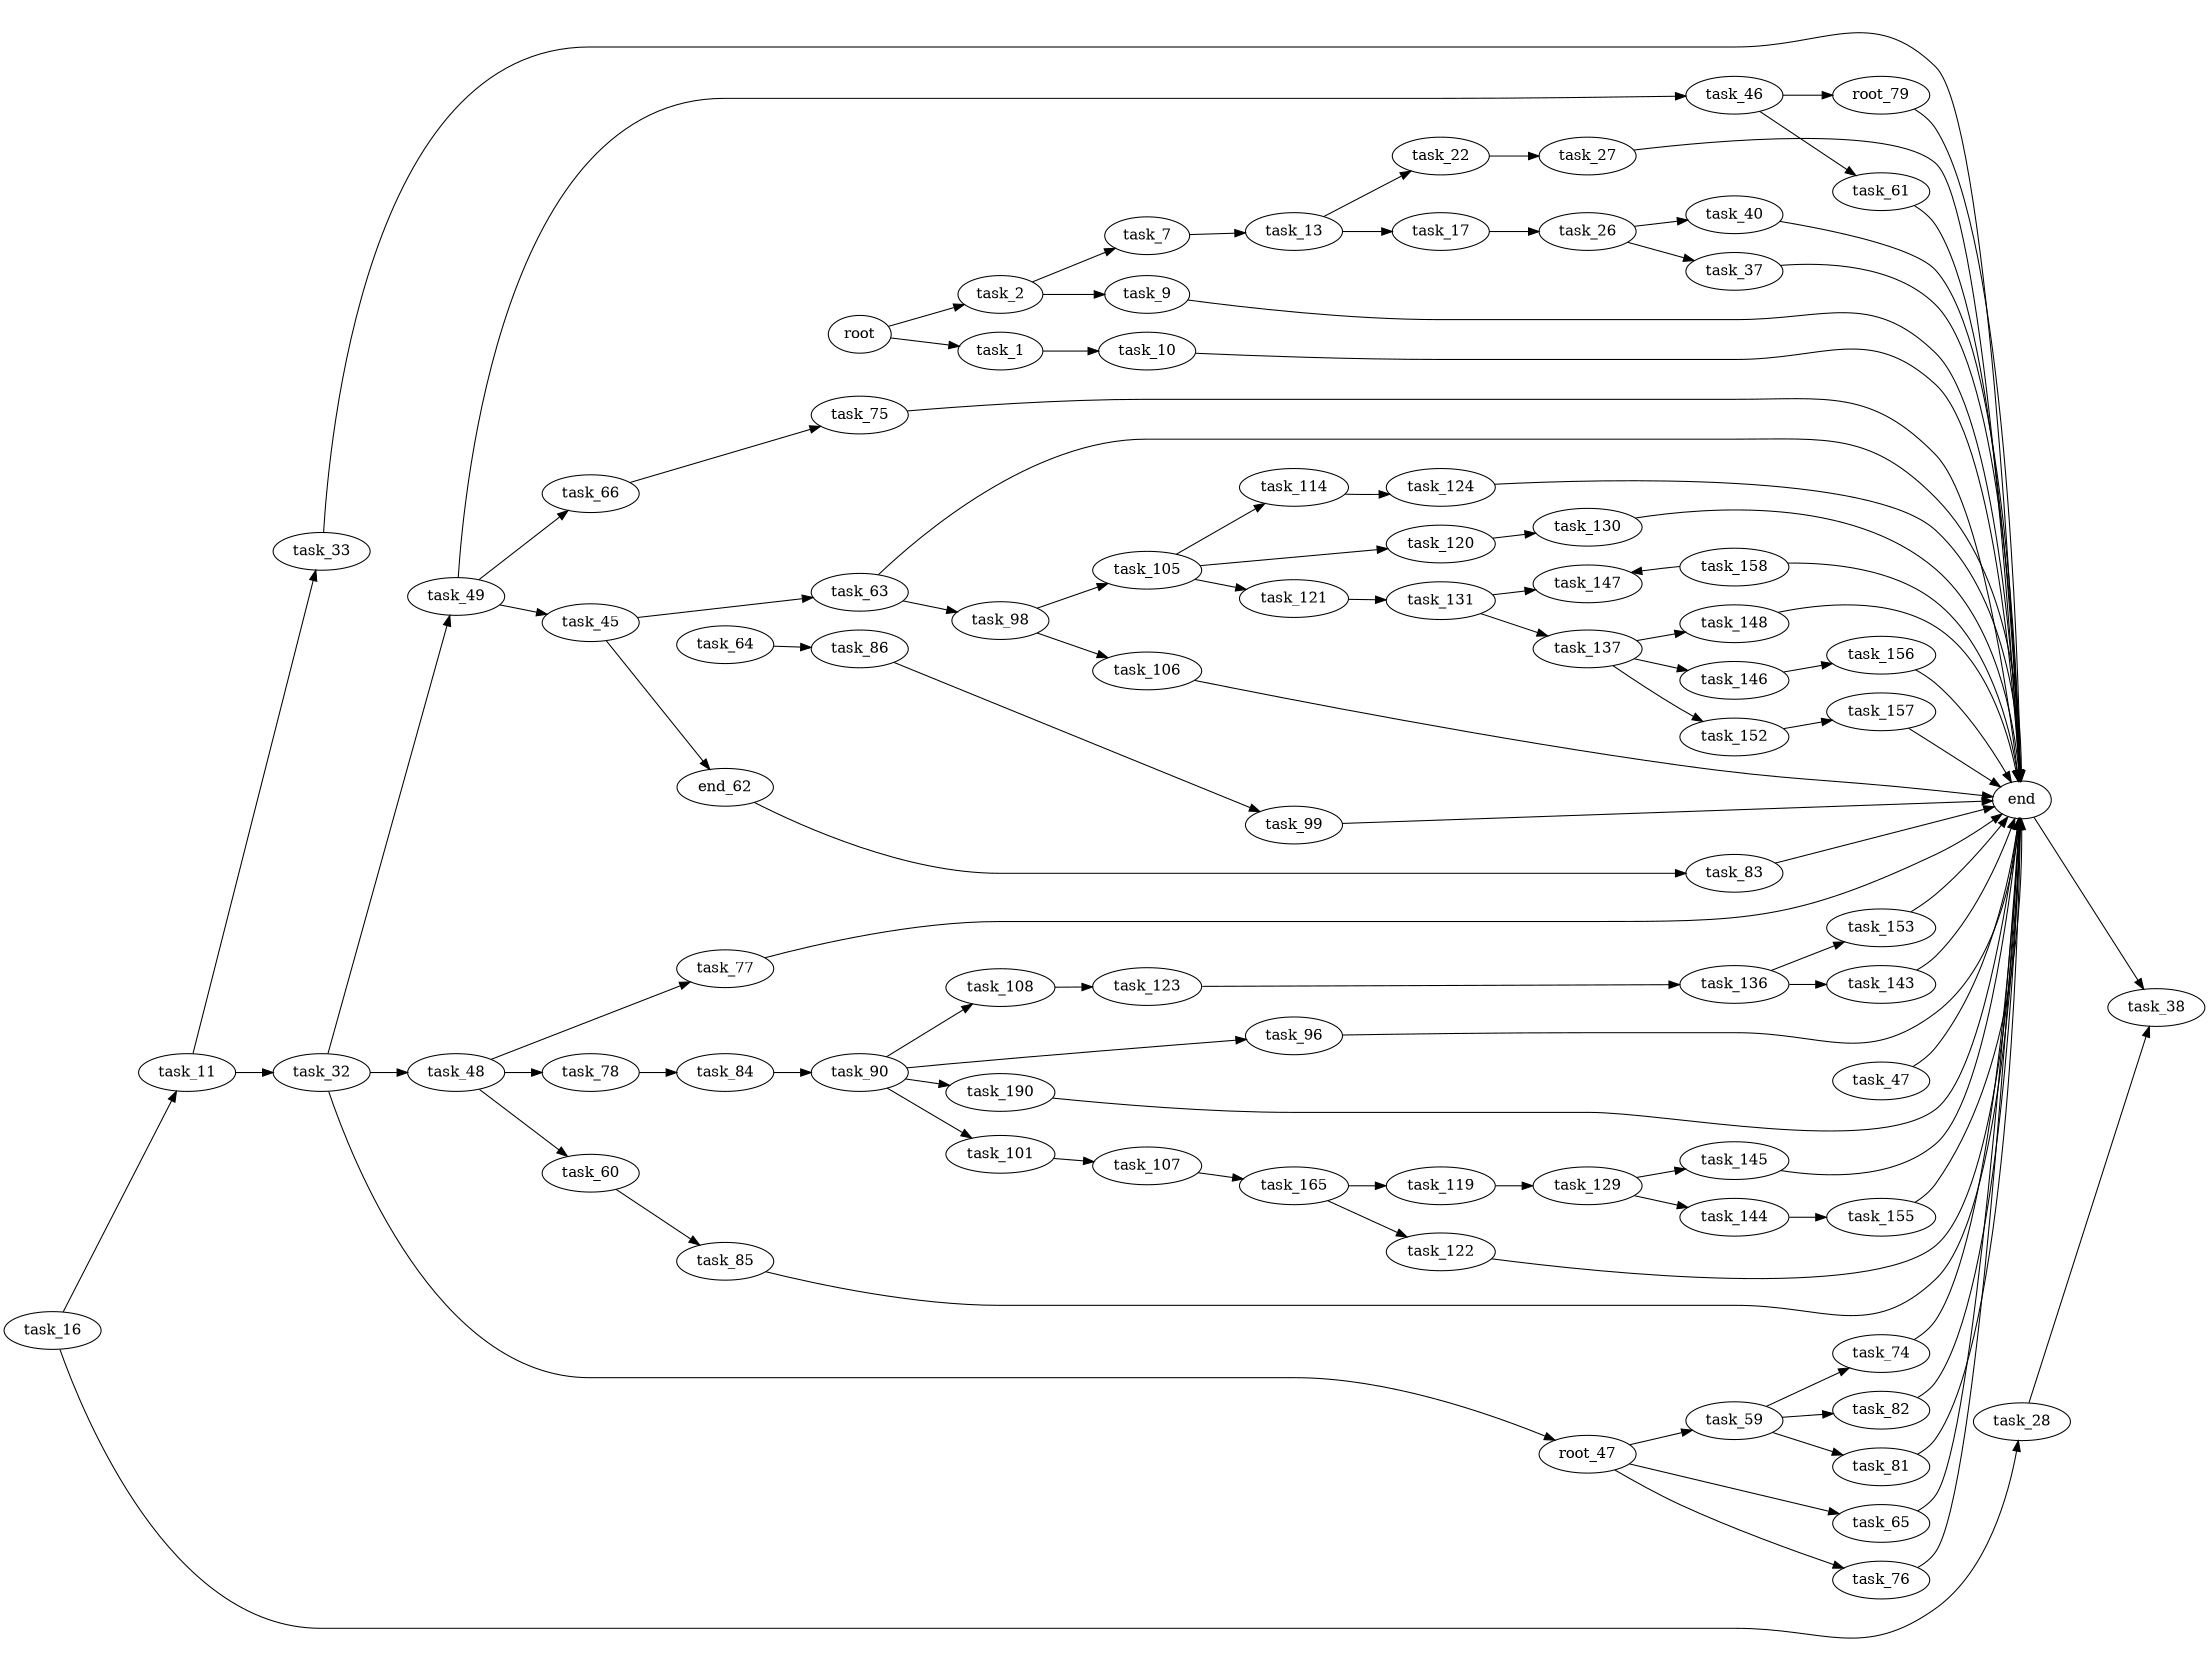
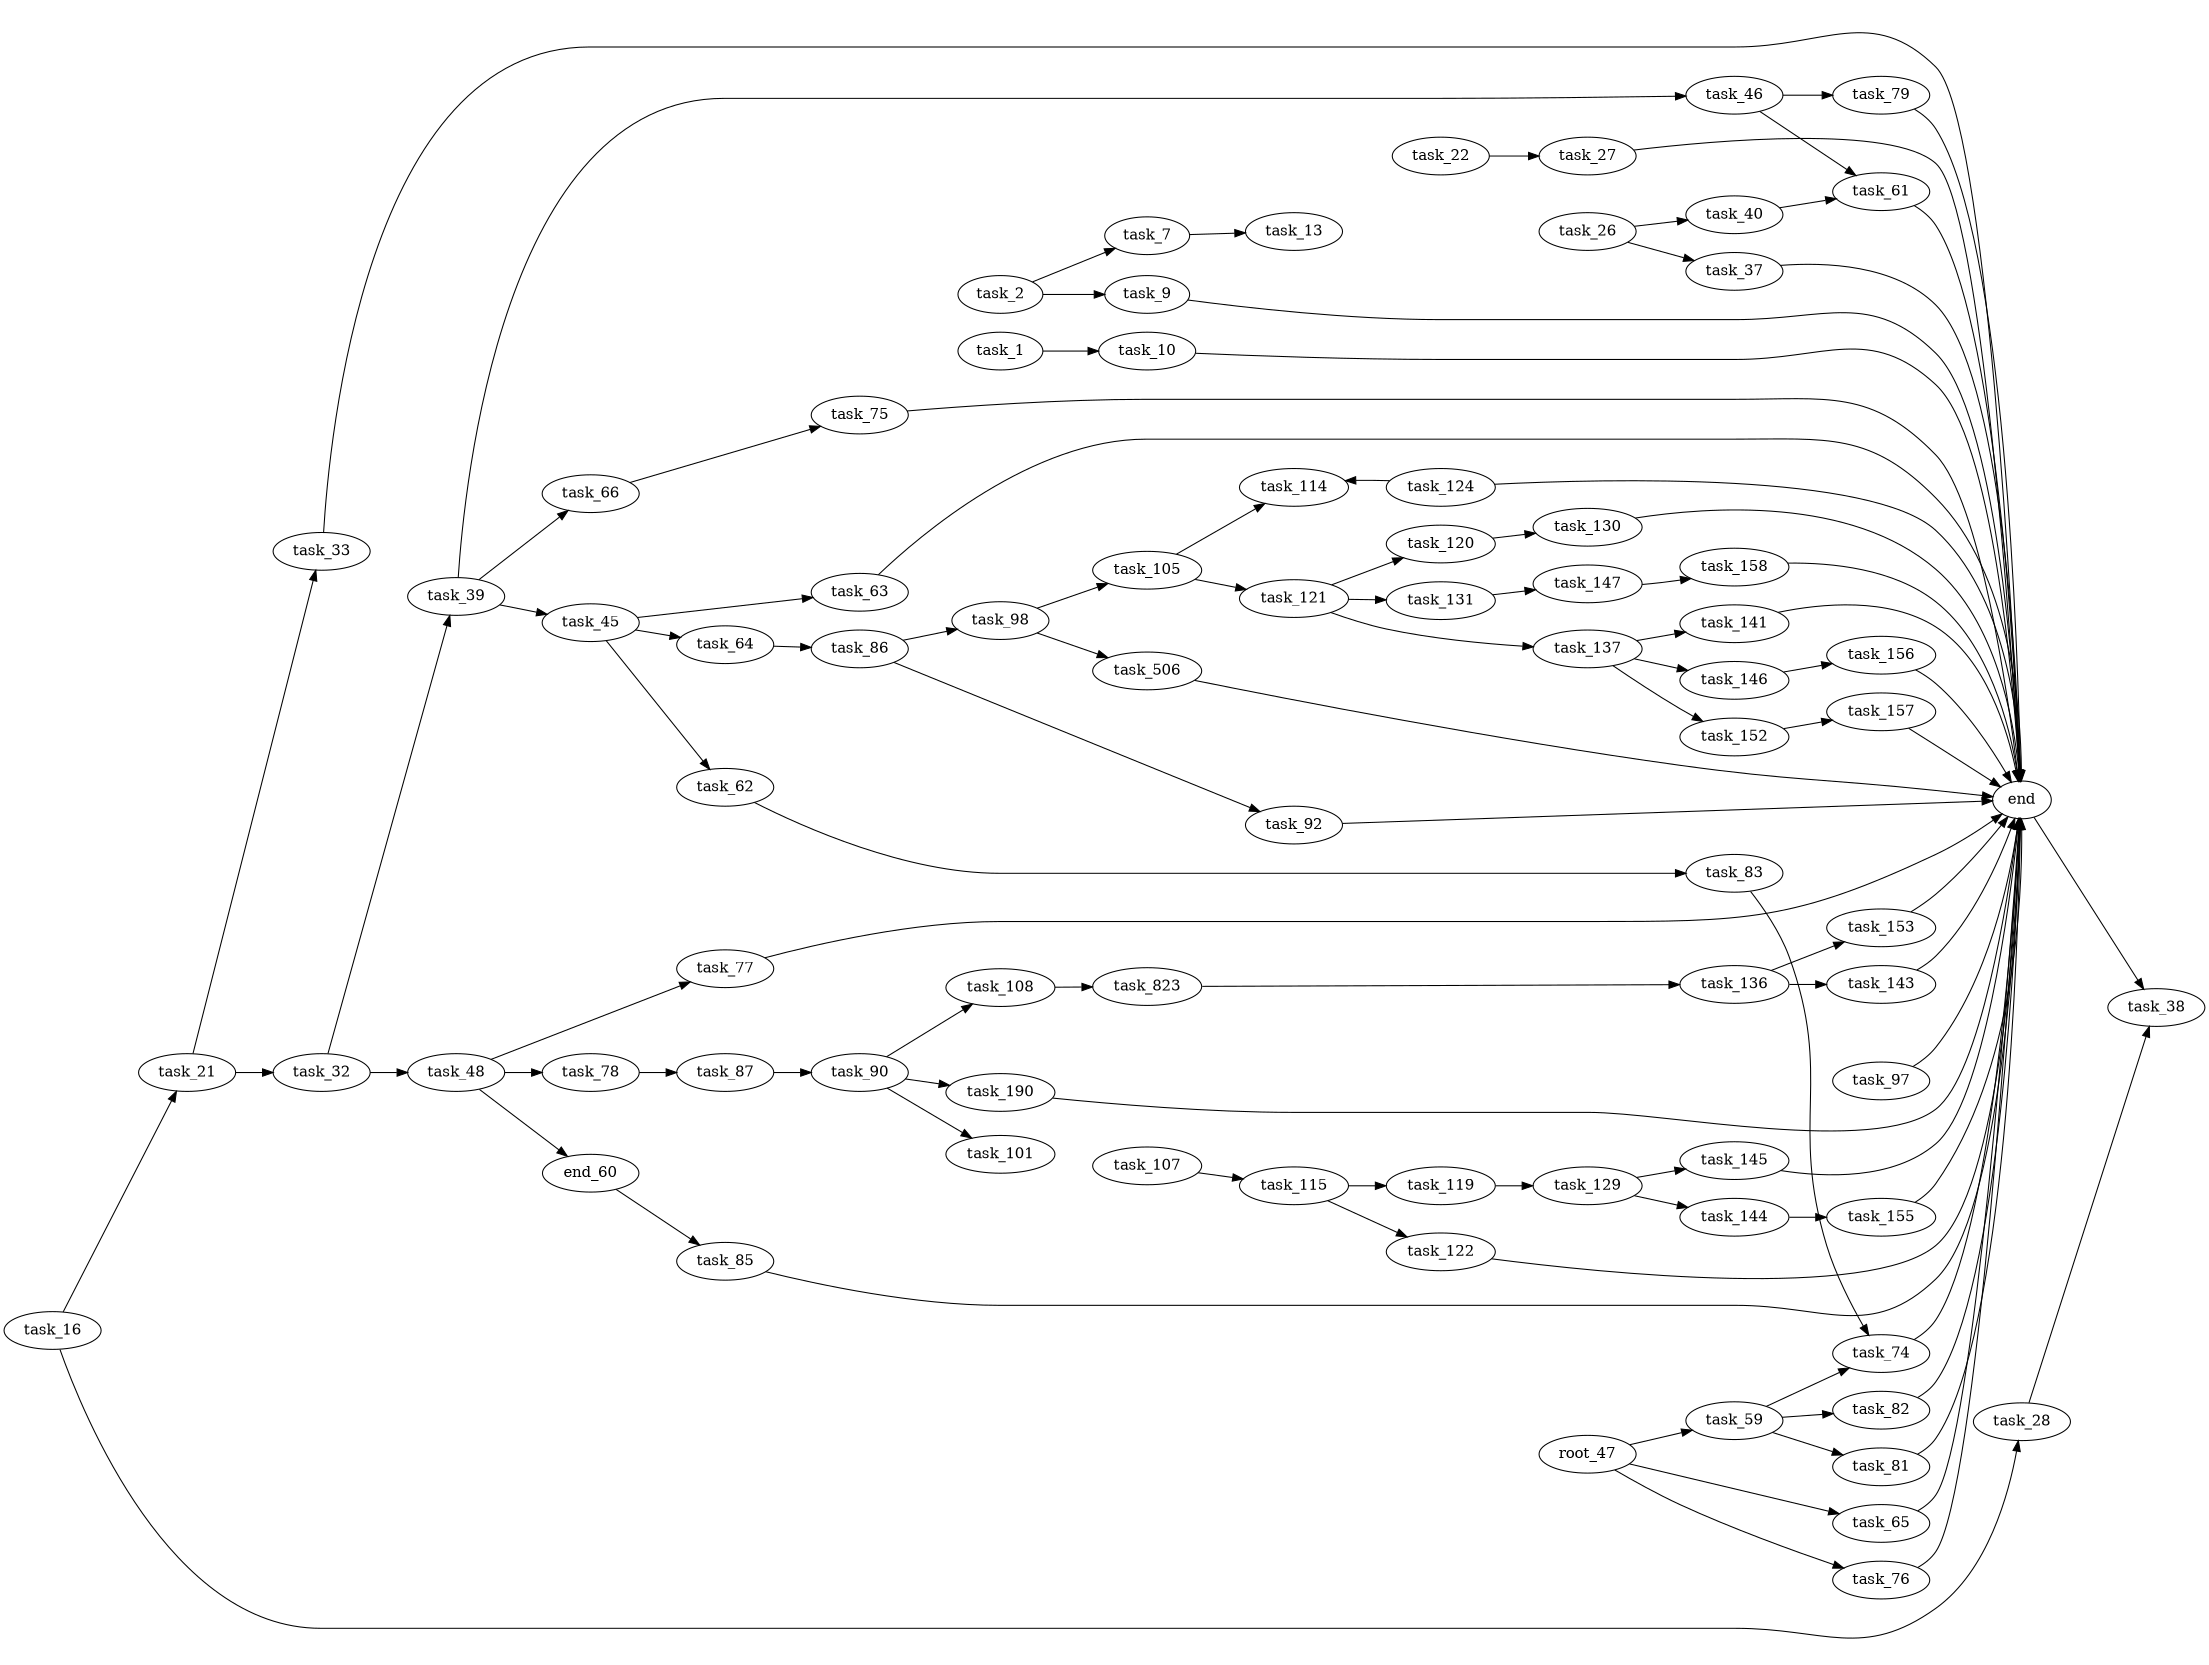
(1881, 95) -> (1881, 95)
(1363, 196) -> none
(1441, 232) -> none
(860, 334) -> none
(1967, 335) -> (1803, 204)
(1362, 494) -> (1373, 480)
(1289, 558) -> (1363, 573)
(1661, 568) -> (1661, 583)
(456, 597) -> (456, 597)
(925, 605) -> (925, 636)
(1509, 623) -> (1426, 636)
(1734, 624) -> (1734, 624)
none -> (653, 633)
(1147, 671) -> (1147, 671)
(725, 787) -> (725, 787)
(1294, 825) -> (1294, 825)
(1879, 836) -> (1810, 1107)
(1147, 987) -> (1147, 987)
(1294, 1036) -> none
(187, 1073) -> (187, 1073)
(725, 1073) -> (725, 1073)
(1881, 1081) -> (1881, 1081)
(1069, 1160) -> none
(591, 1173) -> (591, 1173)
(1294, 1186) -> (1294, 1186)
(866, 1378) -> none
